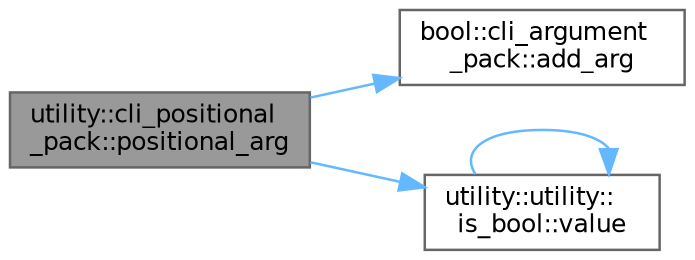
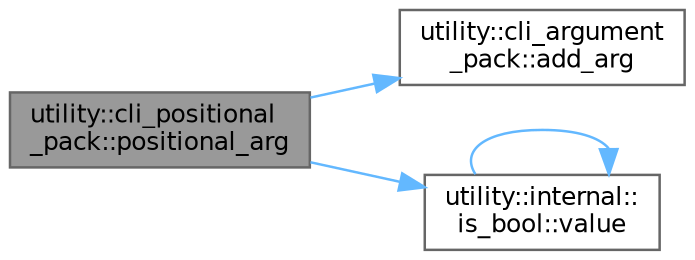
(542, 47) -> (542, 47)
(542, 212) -> (542, 212)
